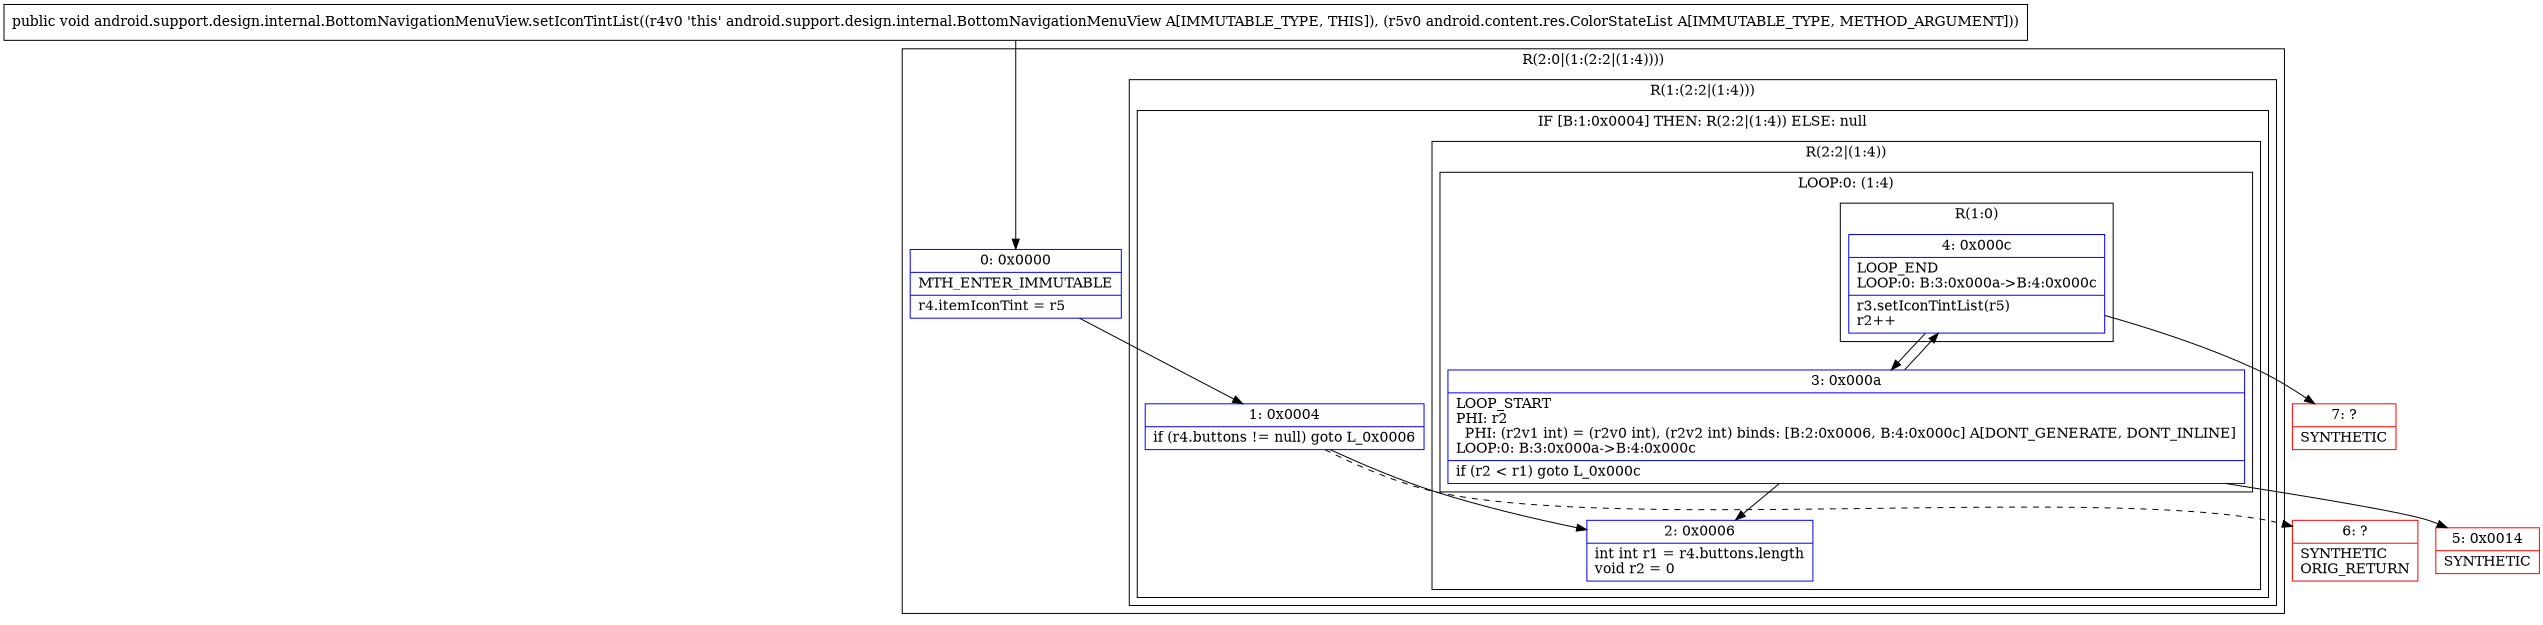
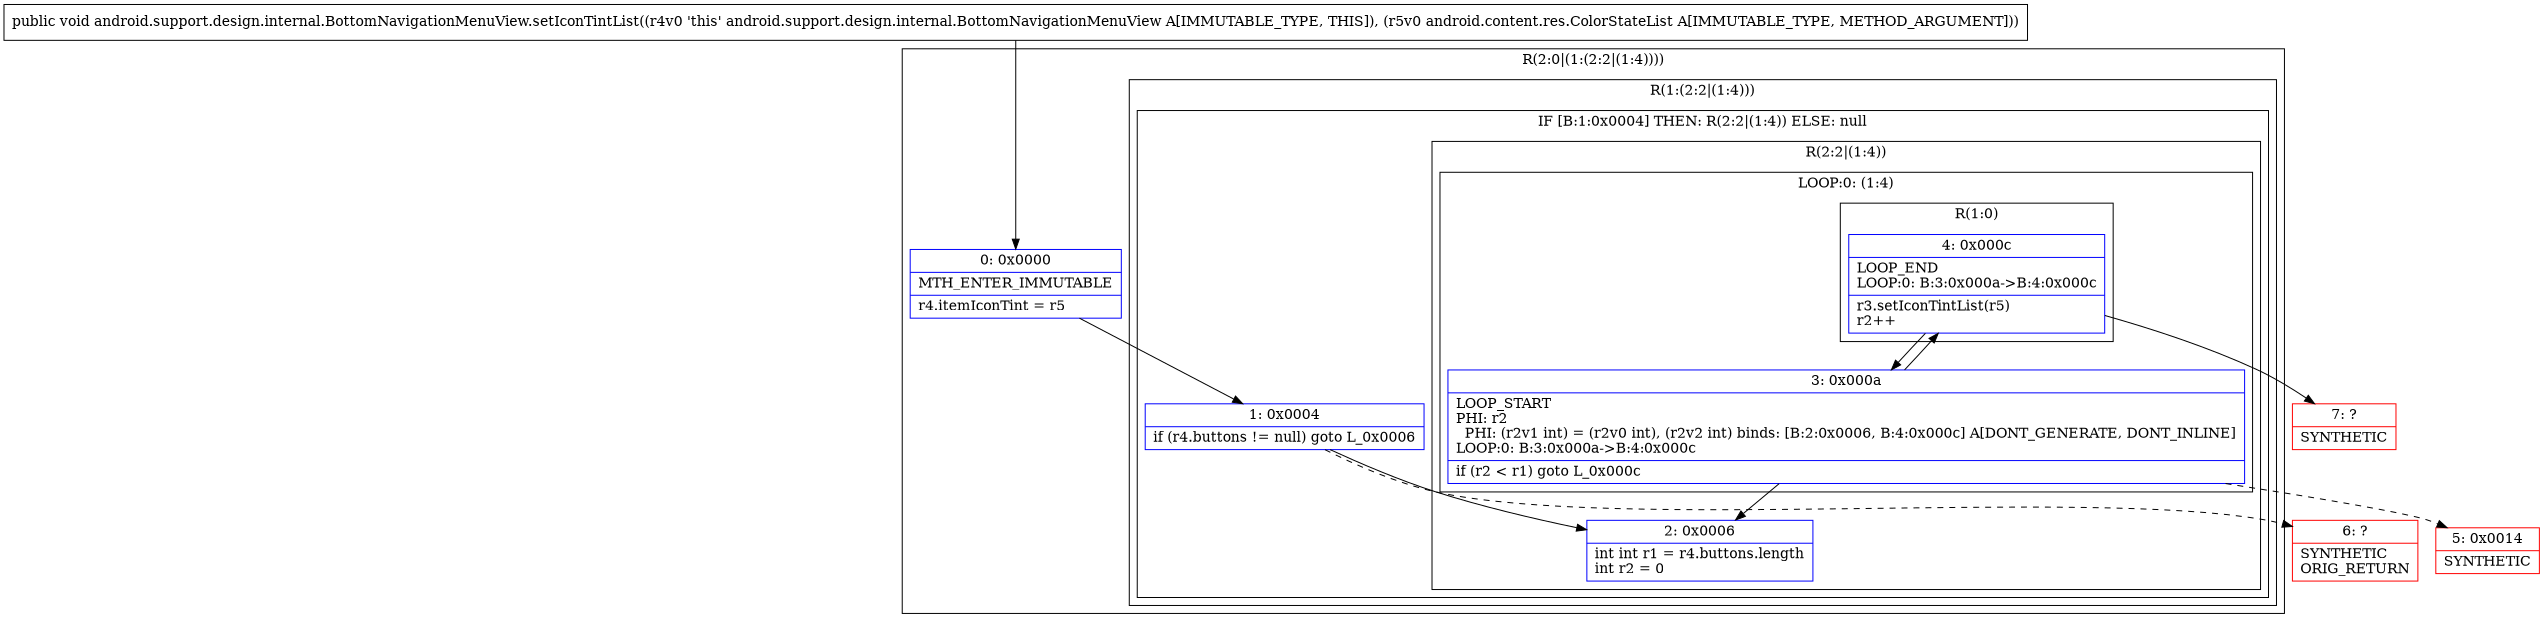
(2332, 501) -> (2332, 501)
(1635, 569) -> (1630, 569)
